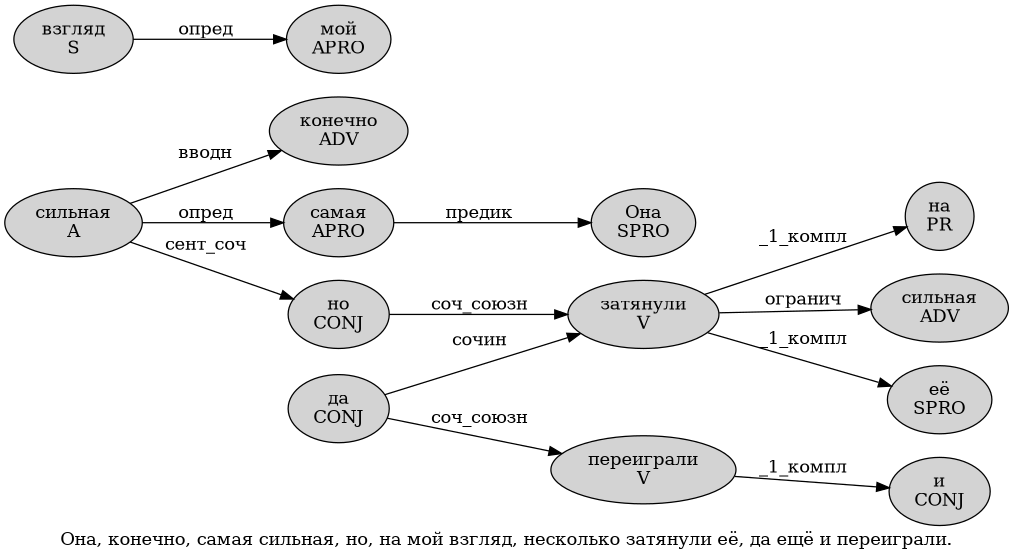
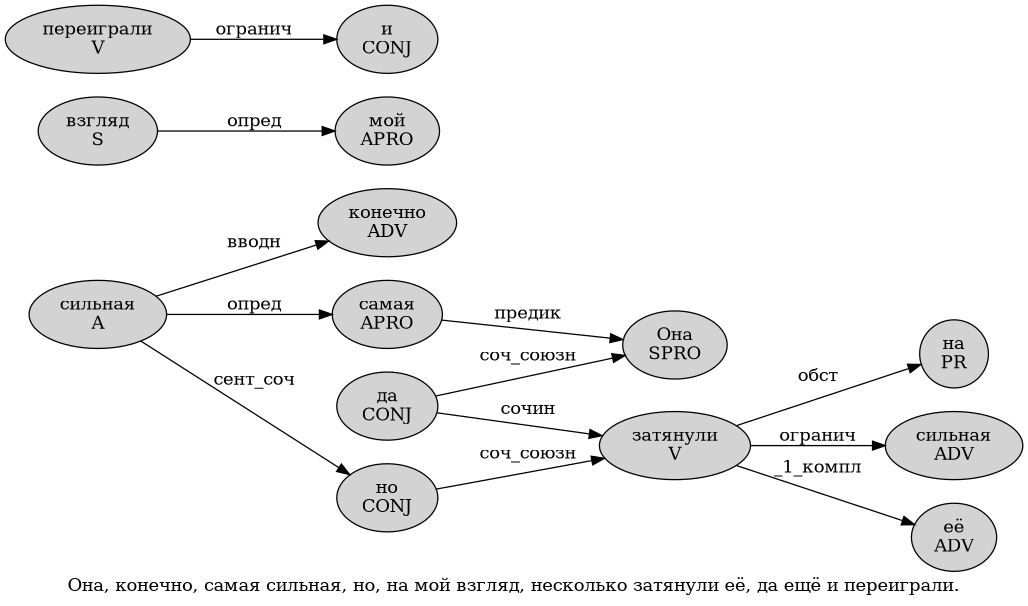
(804, 237) -> (818, 376)
(940, 400) -> (954, 537)
(468, 435) -> (524, 377)
(804, 468) -> (254, 30)
